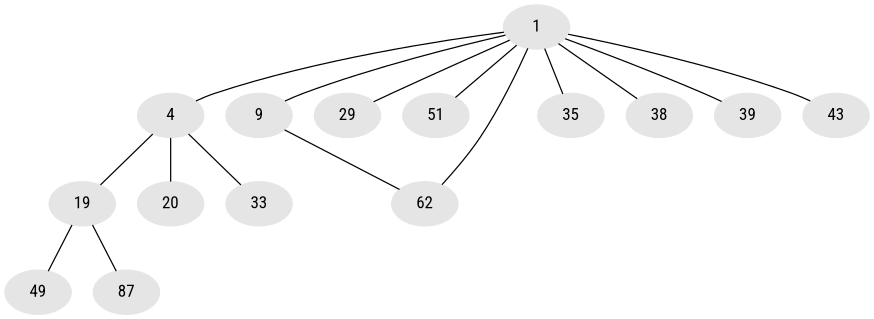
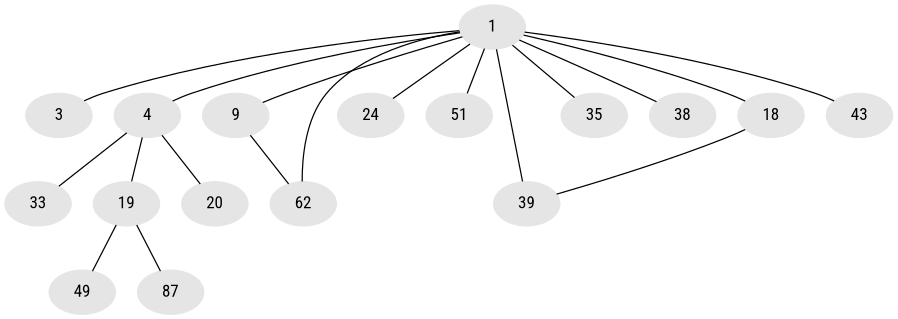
none -> (59, 115)
(347, 115) -> (371, 115)
none -> (771, 115)
